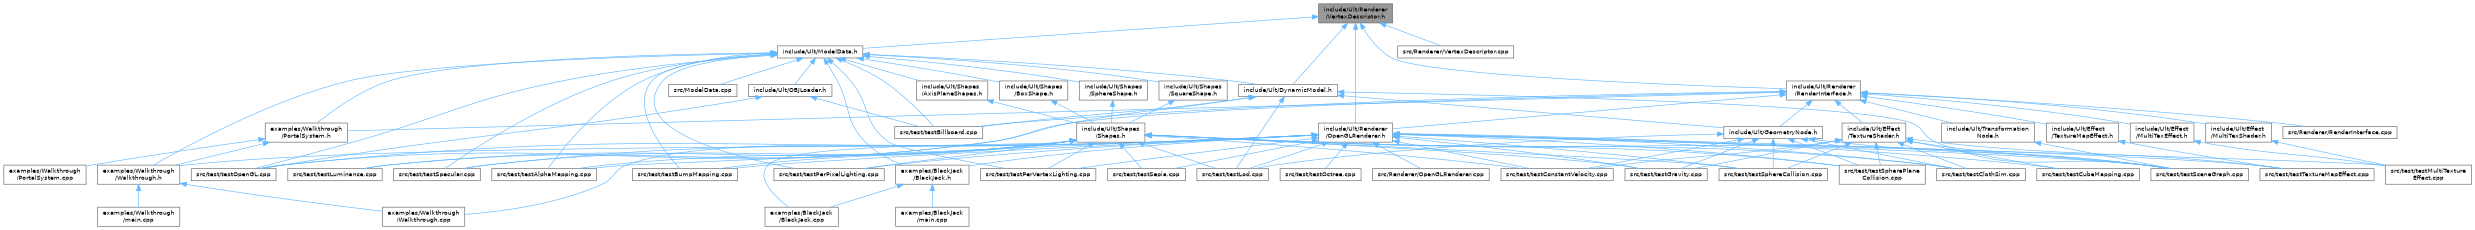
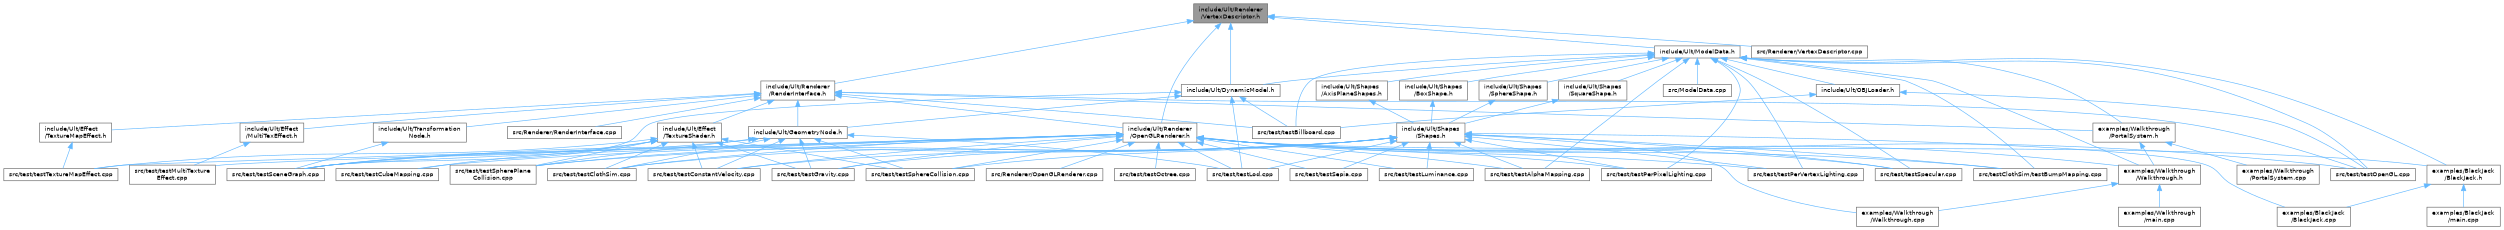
(2239, 133) -> none
(808, 157) -> (1299, 154)
(685, 175) -> (2040, 175)
